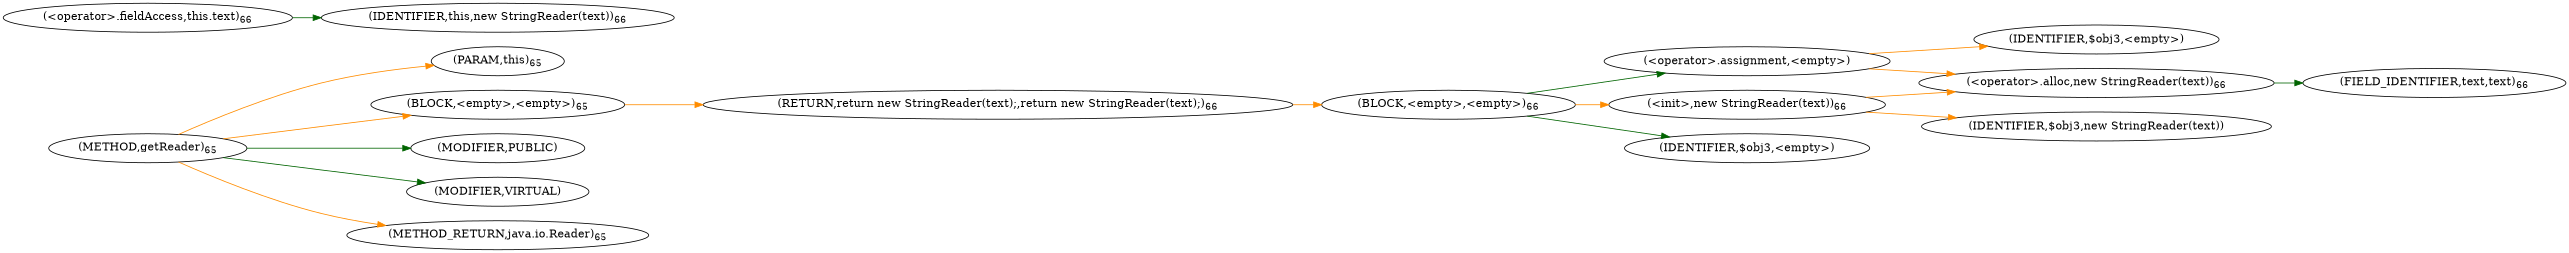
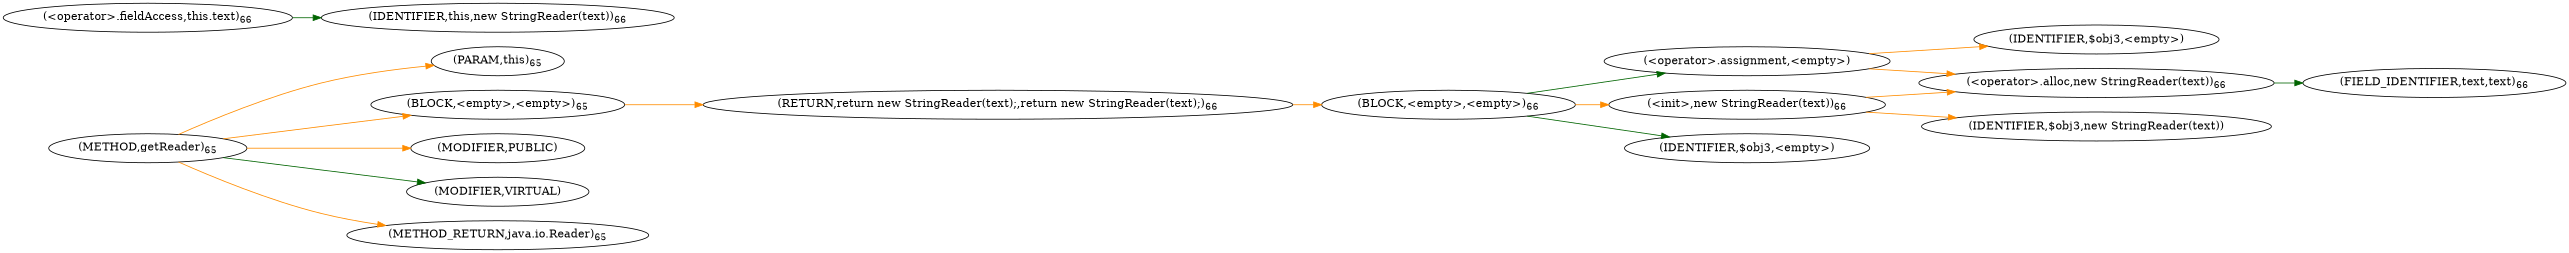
(325, 148) -> (325, 148)
